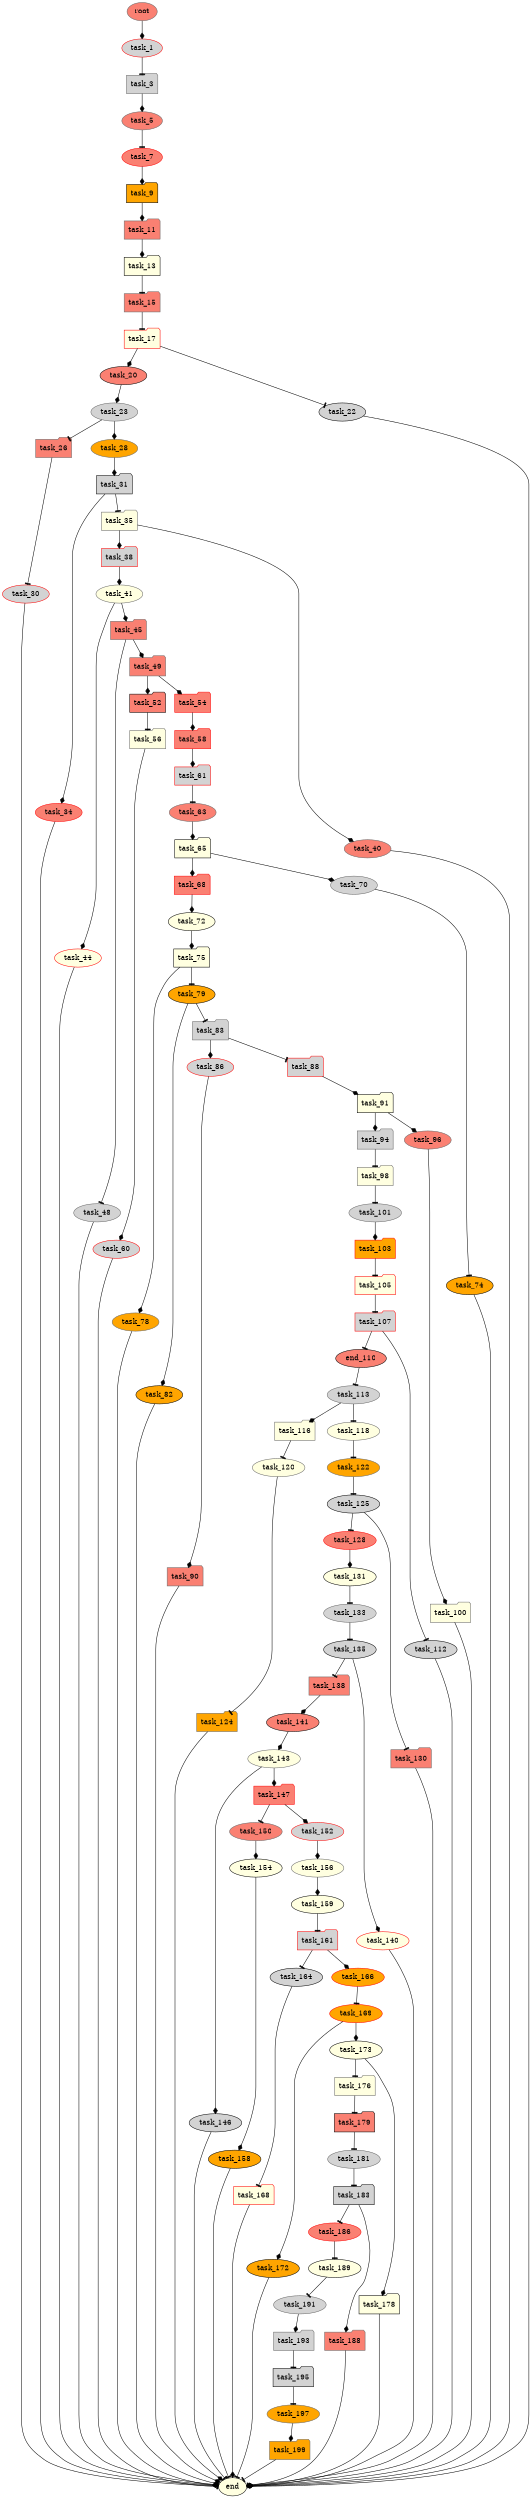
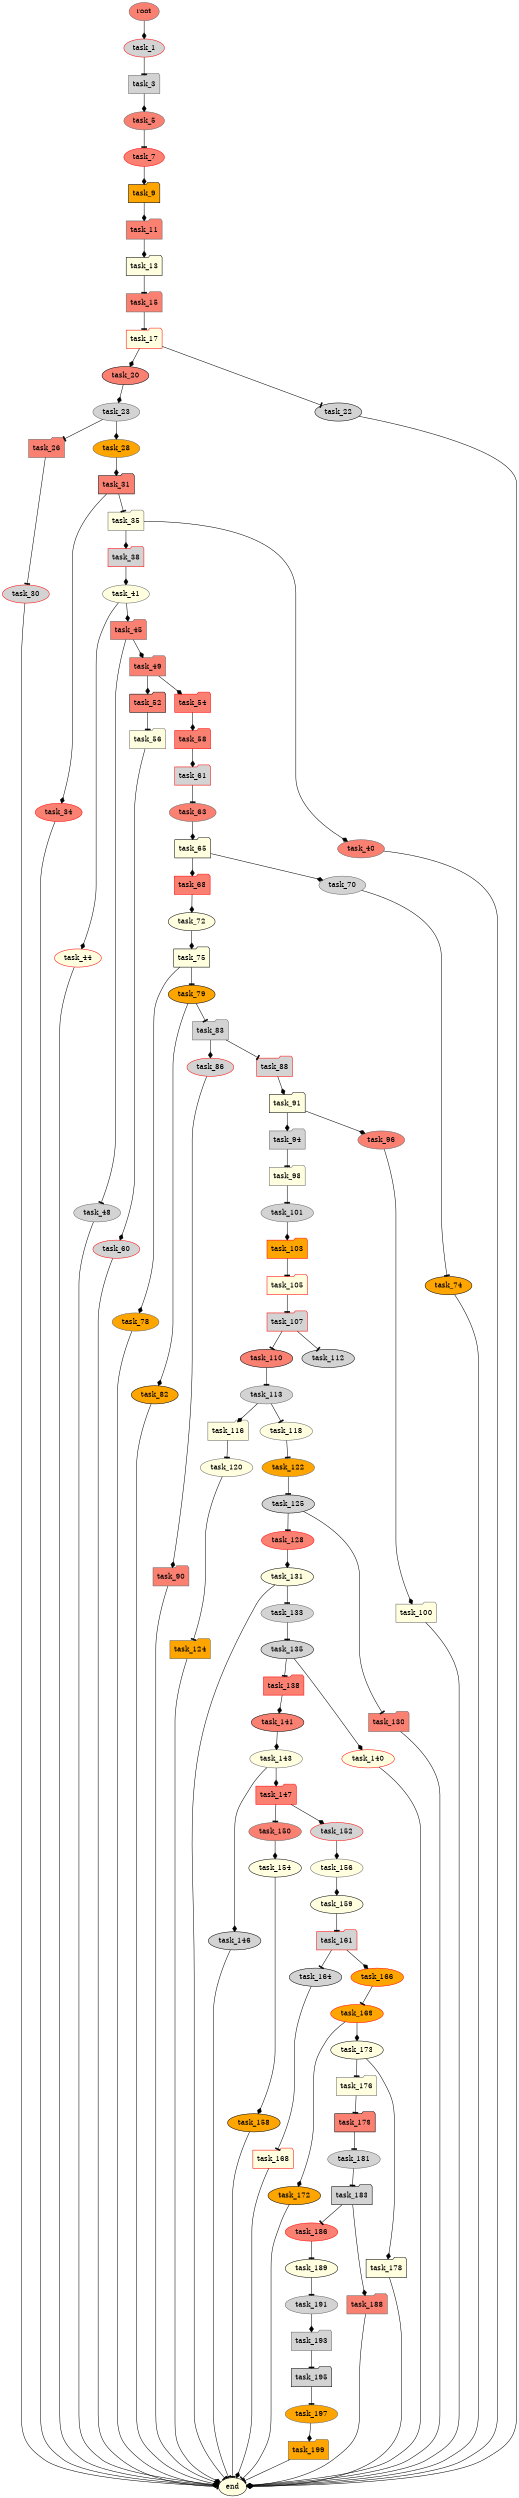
(114, 485) -> (116, 485)
(361, 1358) -> (267, 1358)
(329, 1686) -> (284, 1686)
(452, 2150) -> (194, 2025)
